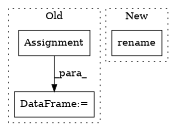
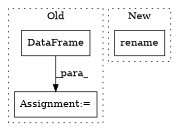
(54, 43) -> (56, 43)
(54, 104) -> (56, 104)
